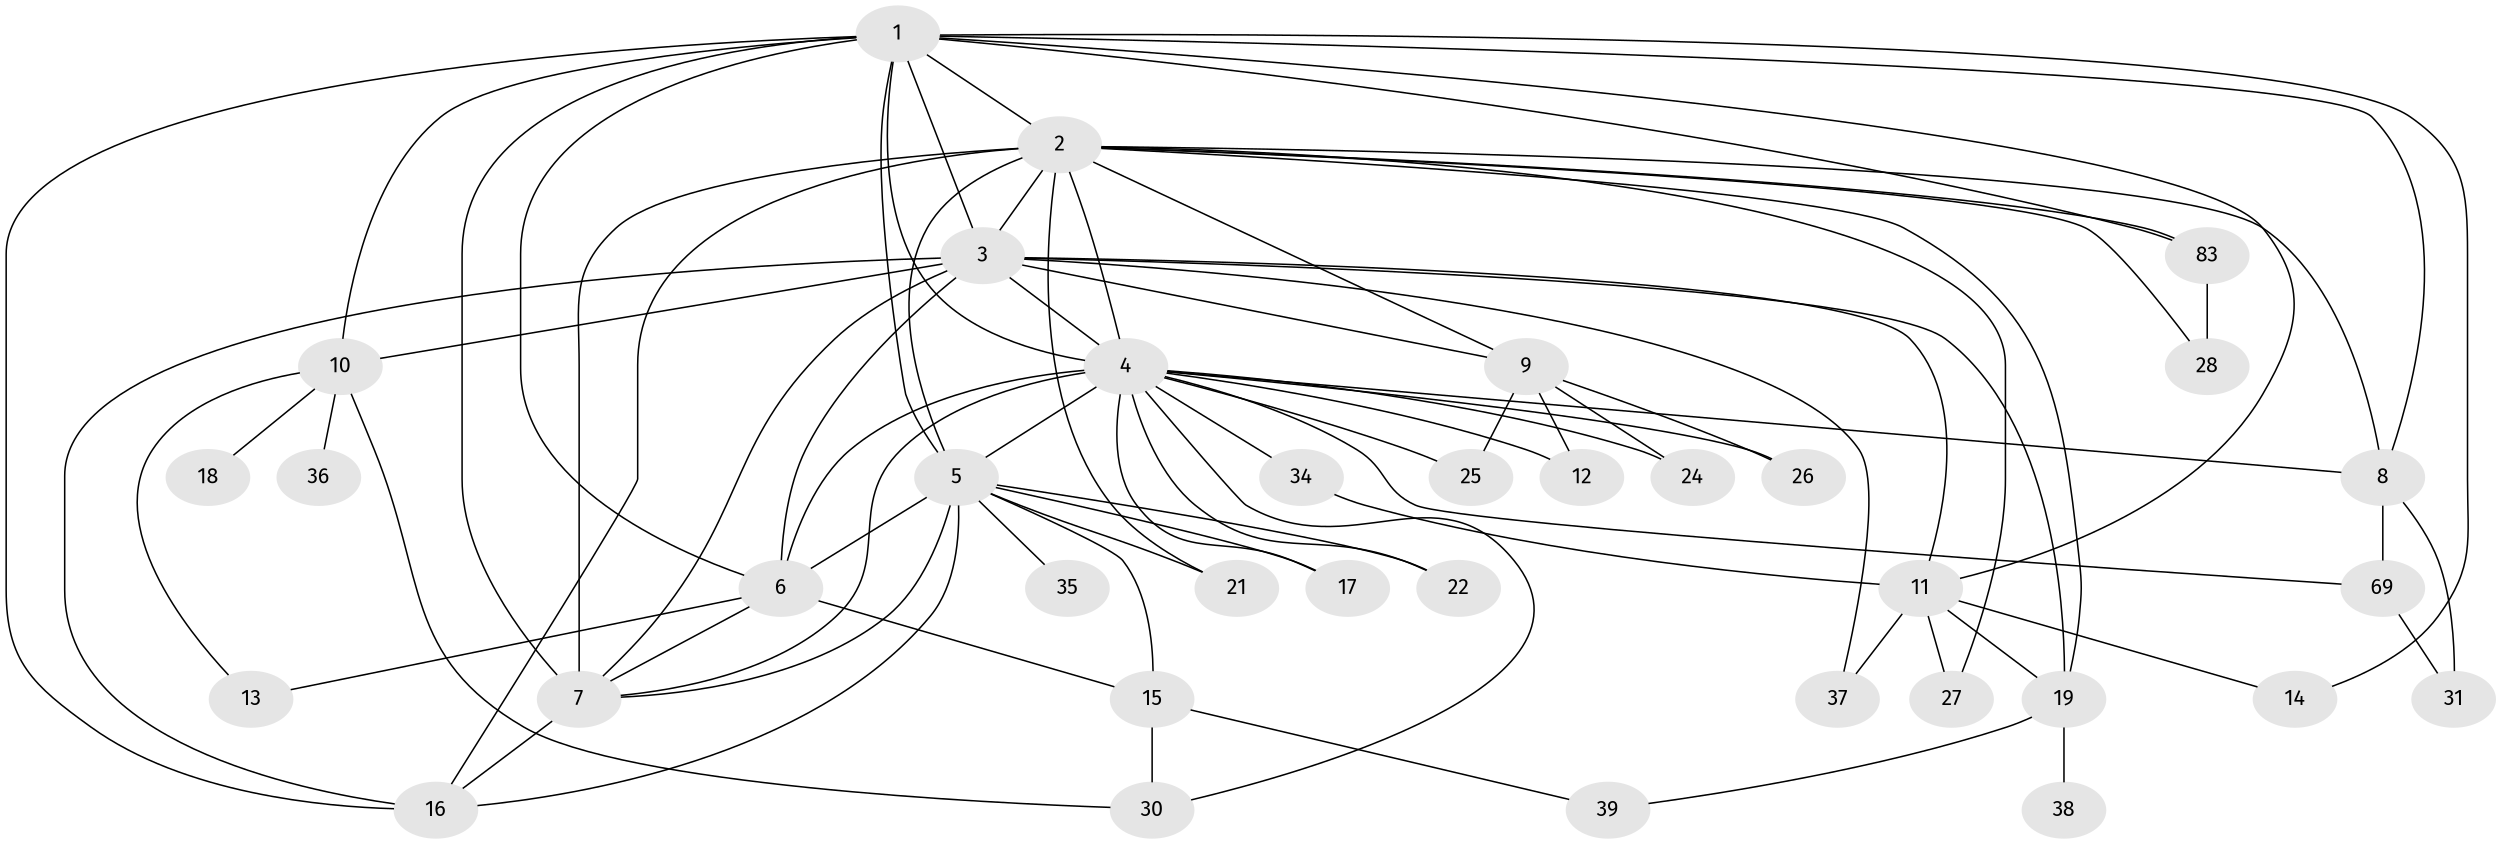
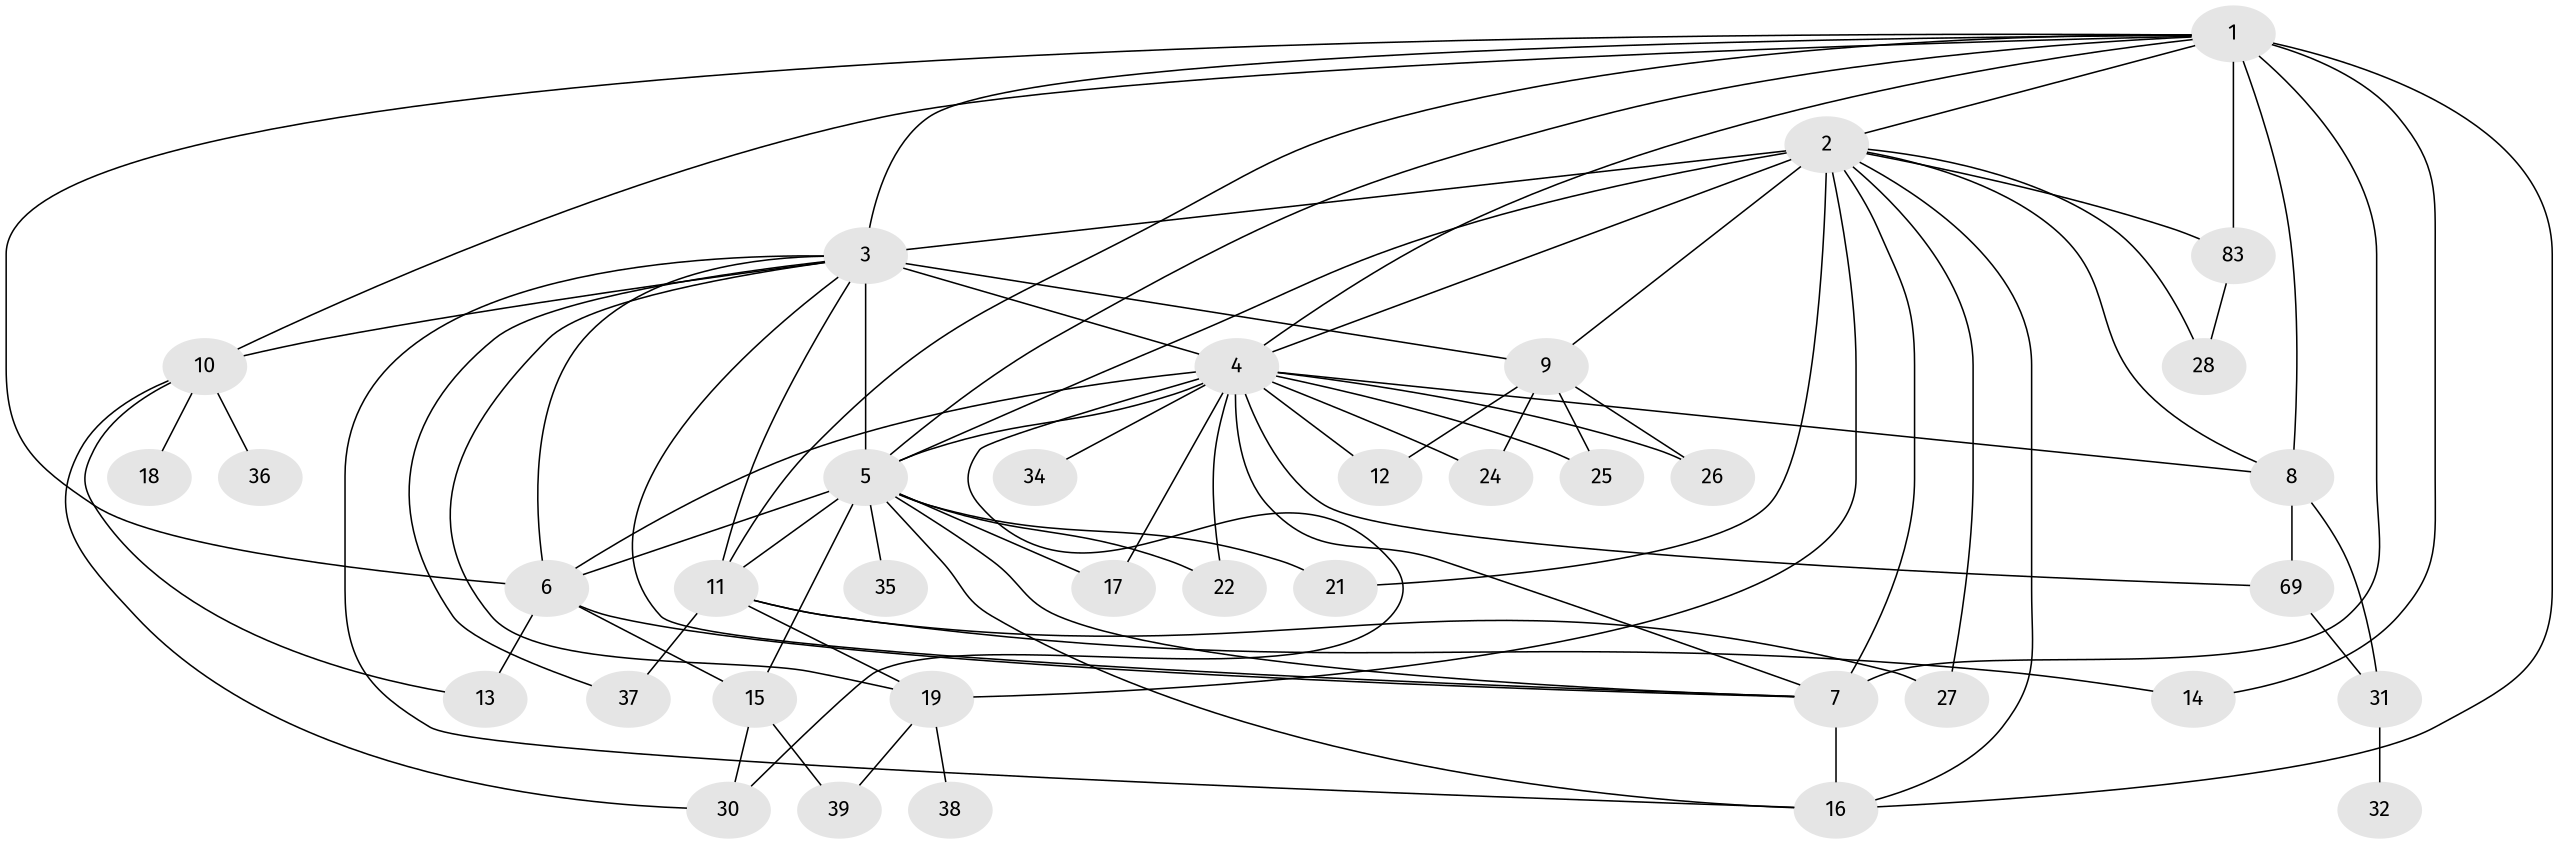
none -> (866, 367)
(1604, 554) -> (791, 533)
none -> (2380, 810)
